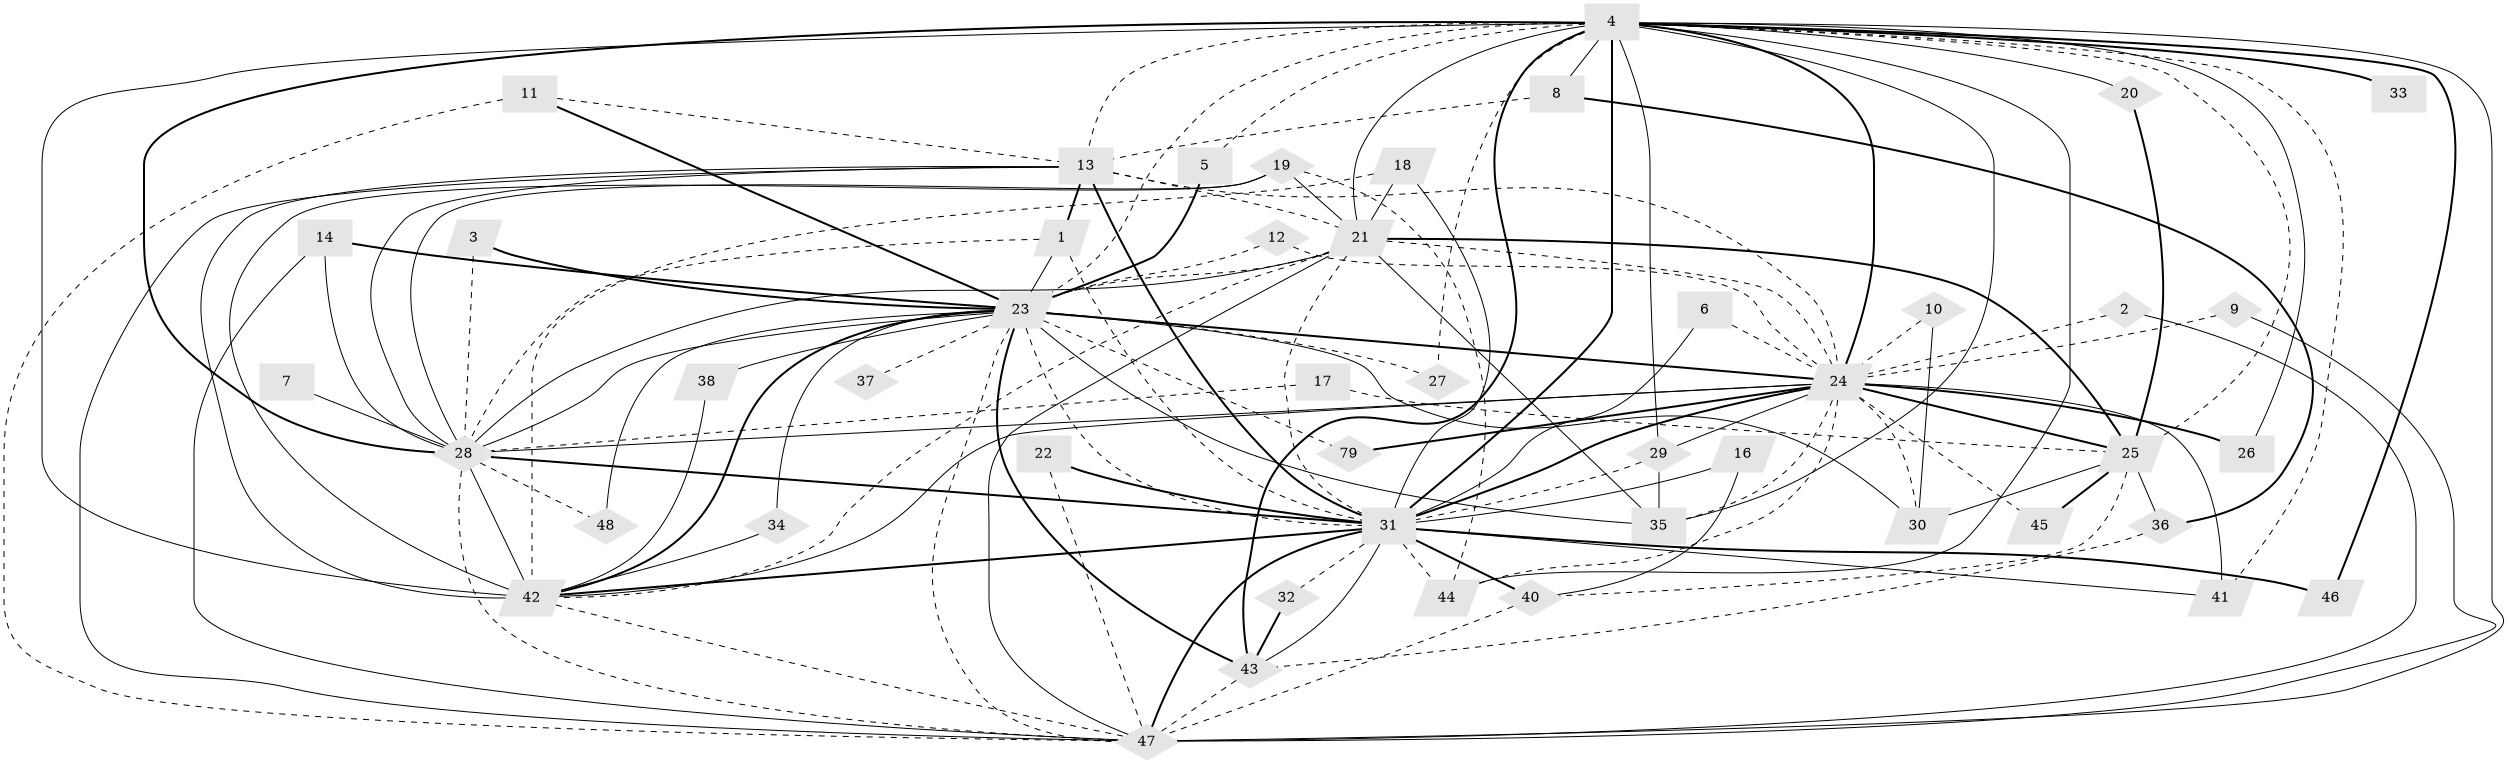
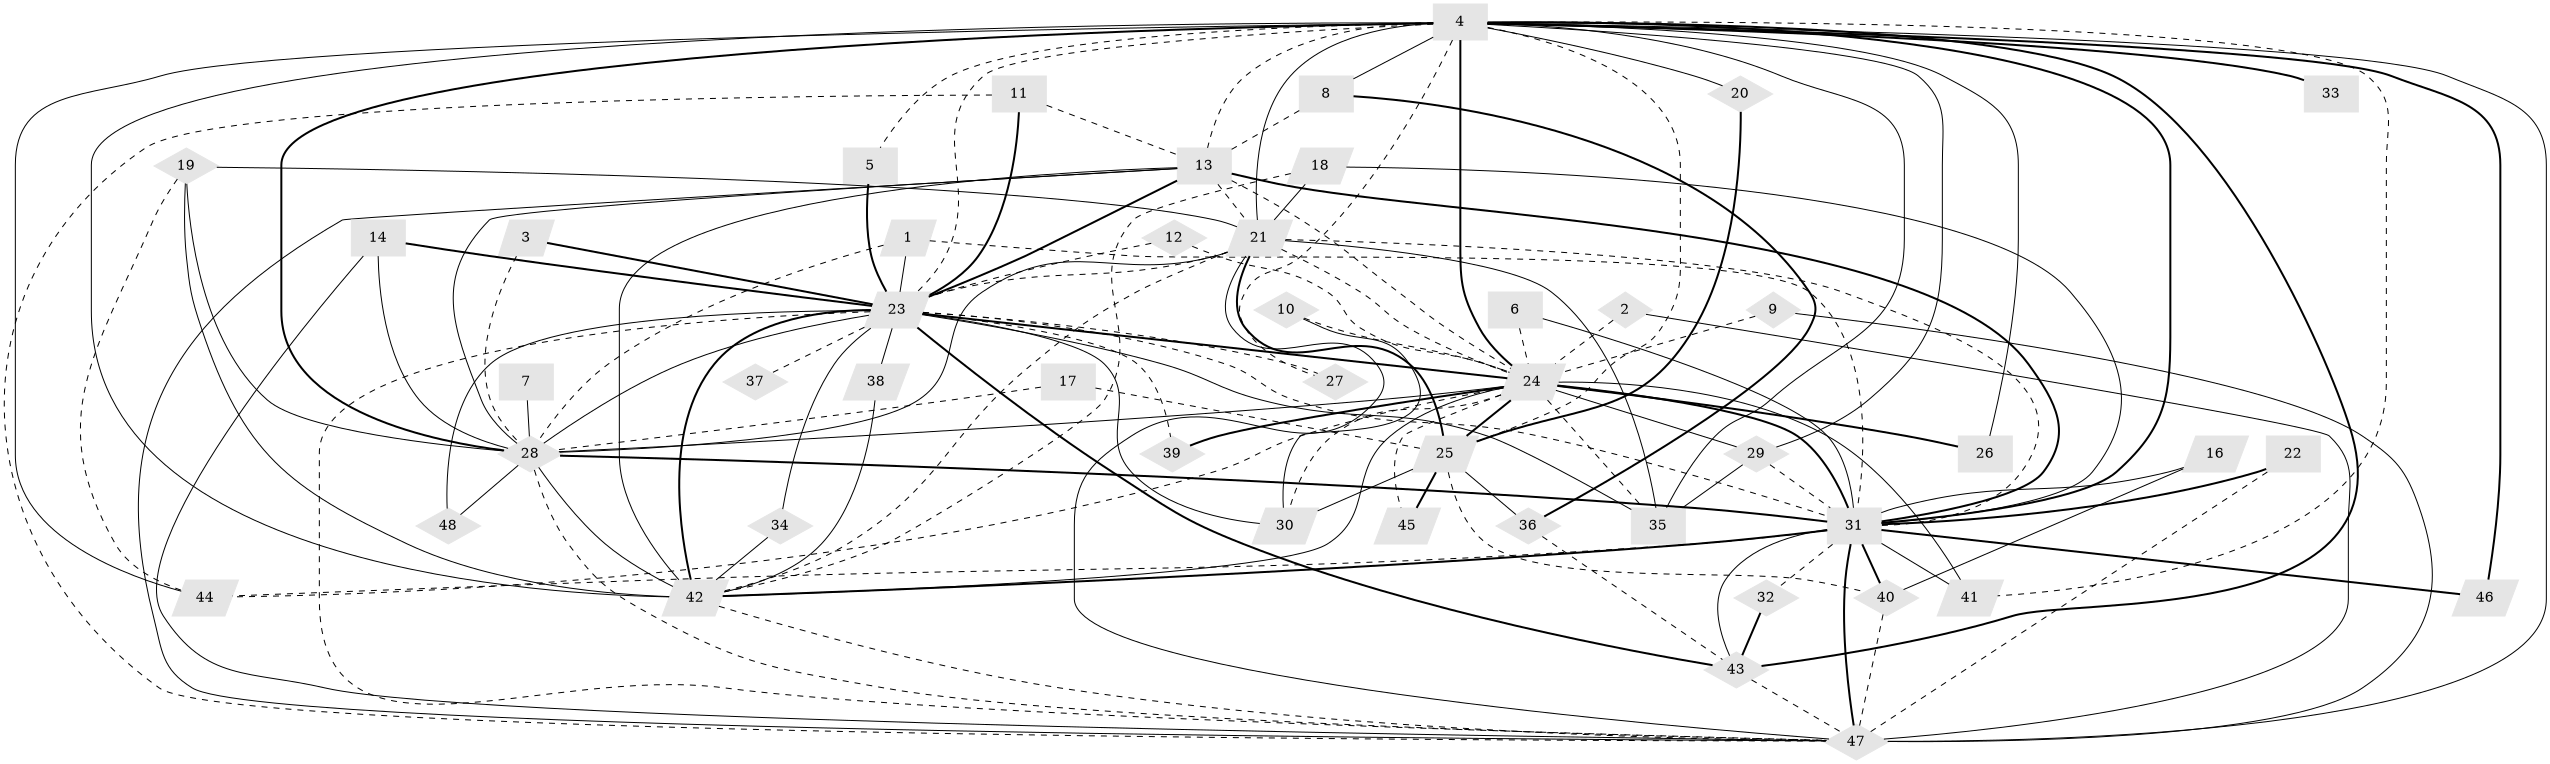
(1075, 199) -> (1054, 242)
(1349, 454) -> (1172, 454)
(540, 493) -> (489, 490)
